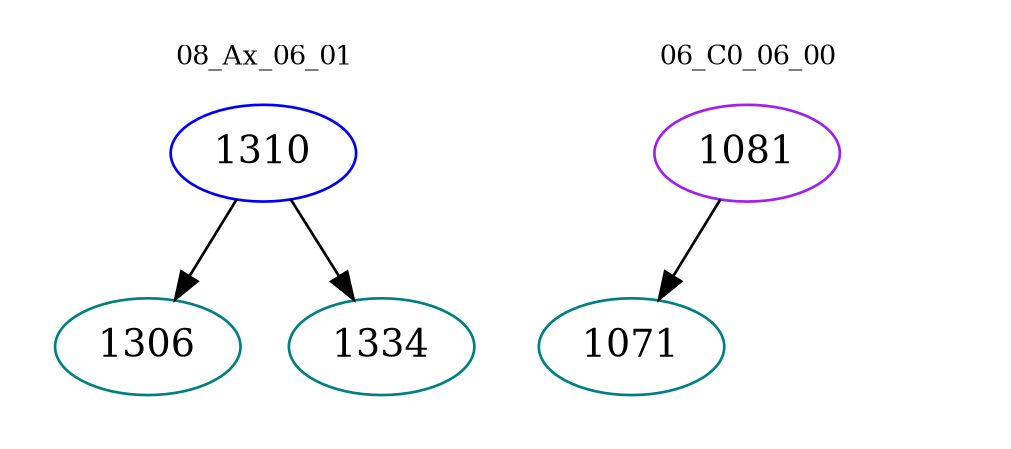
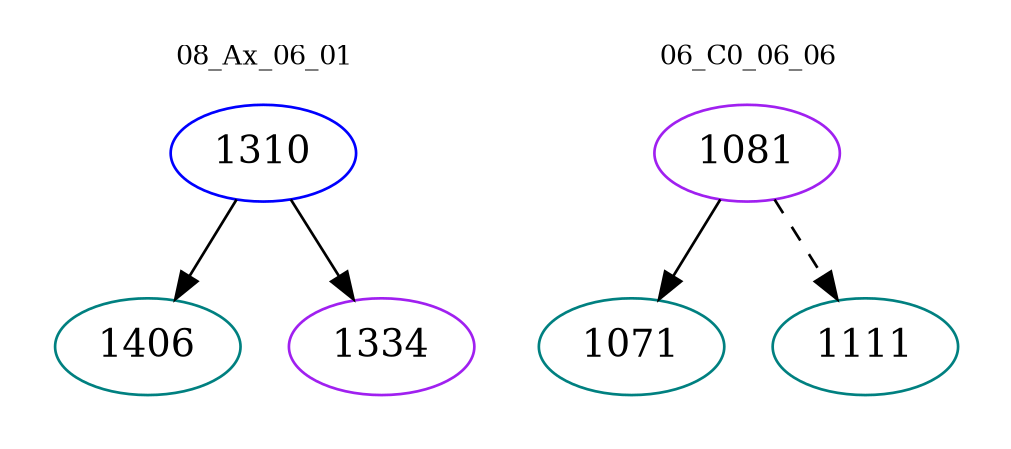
(748, 58) -> (748, 58)
(148, 347) -> (148, 347)
(382, 347) -> (382, 347)
none -> (865, 347)
